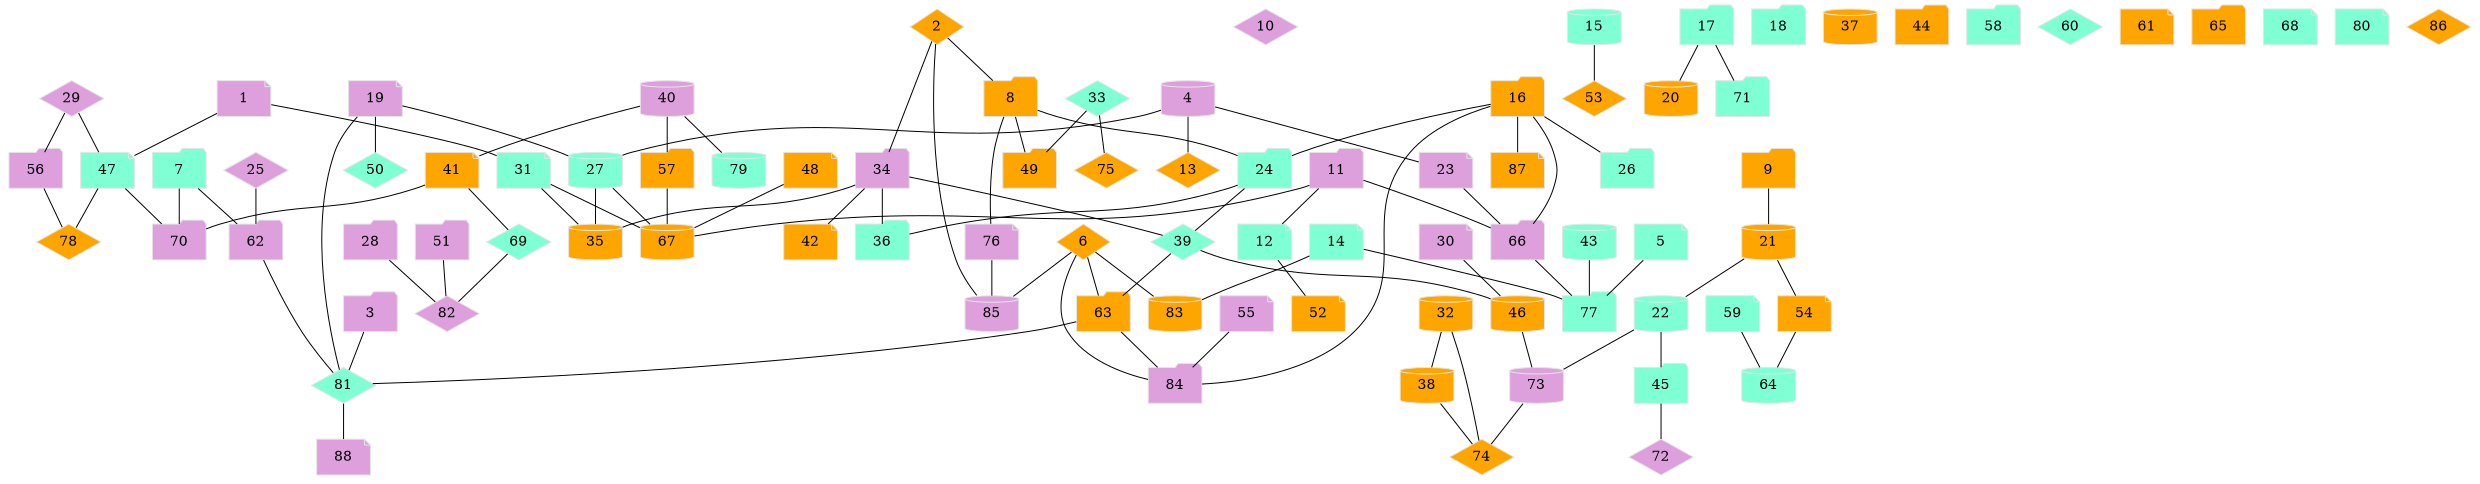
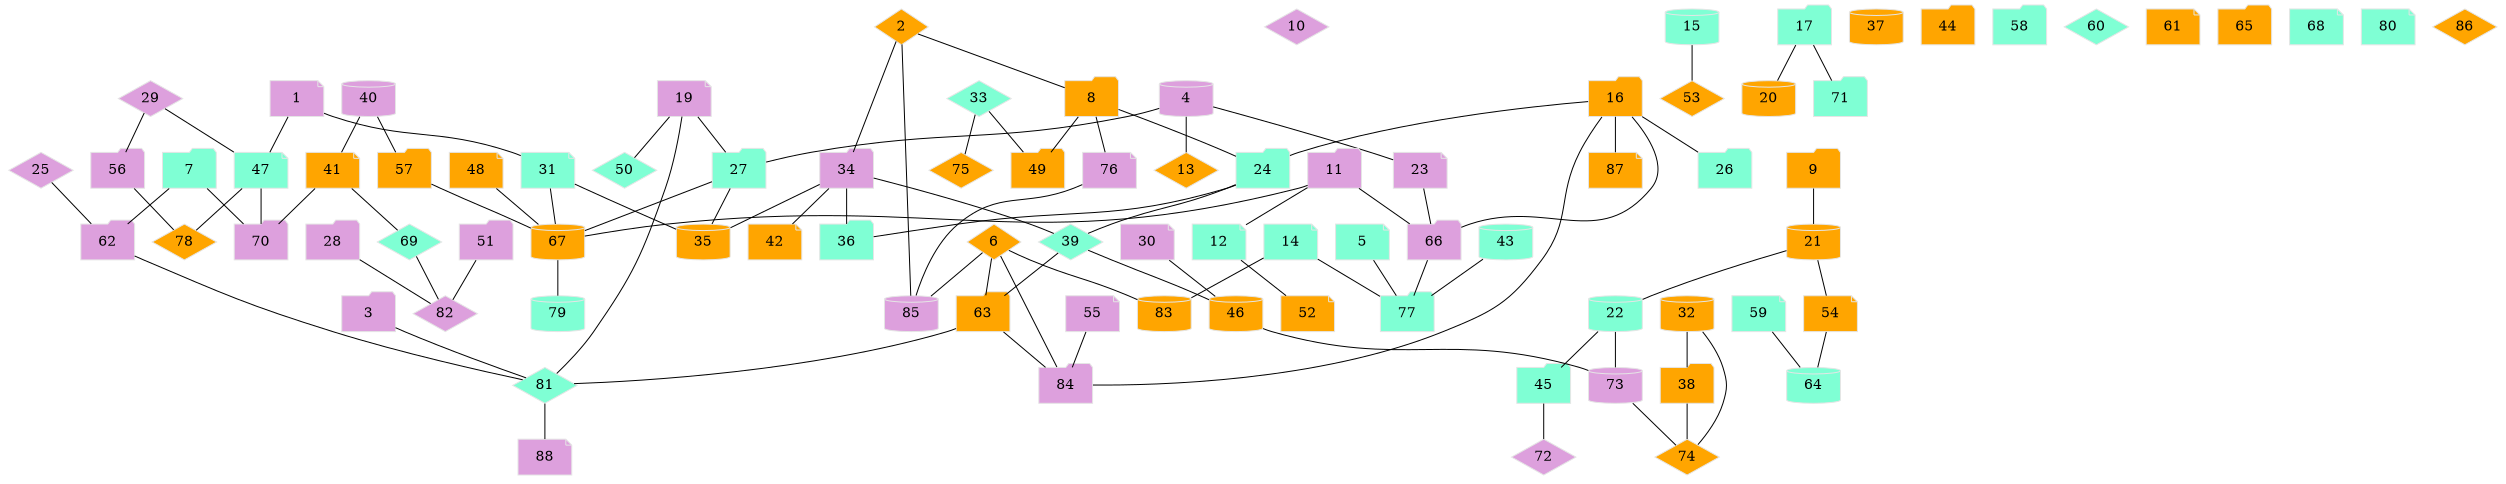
(1779, 27) -> none
(699, 131) -> (558, 278)
(596, 170) -> (739, 170)
(1427, 385) -> (1687, 385)
